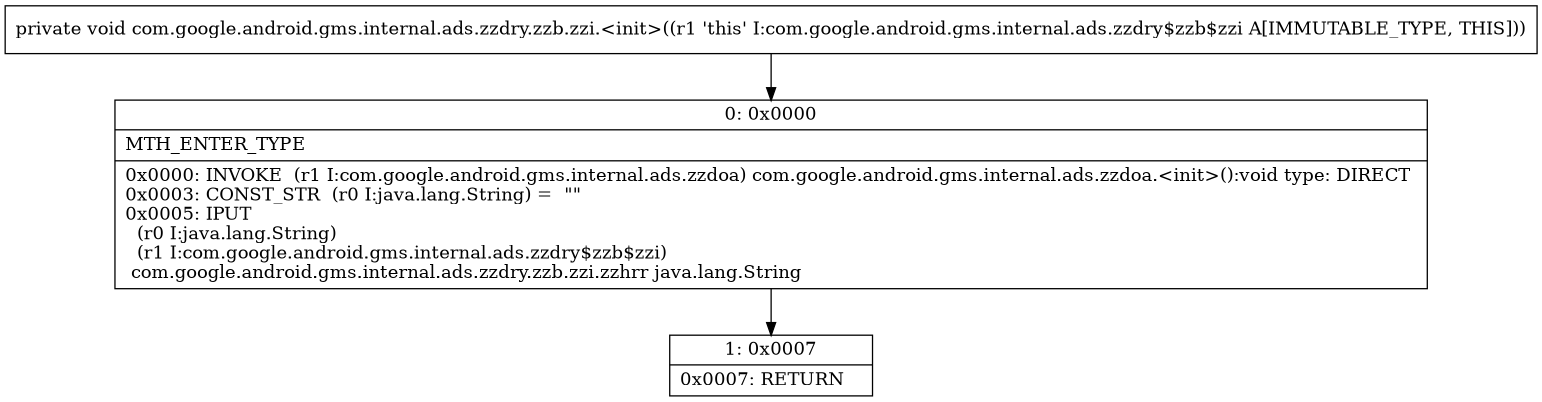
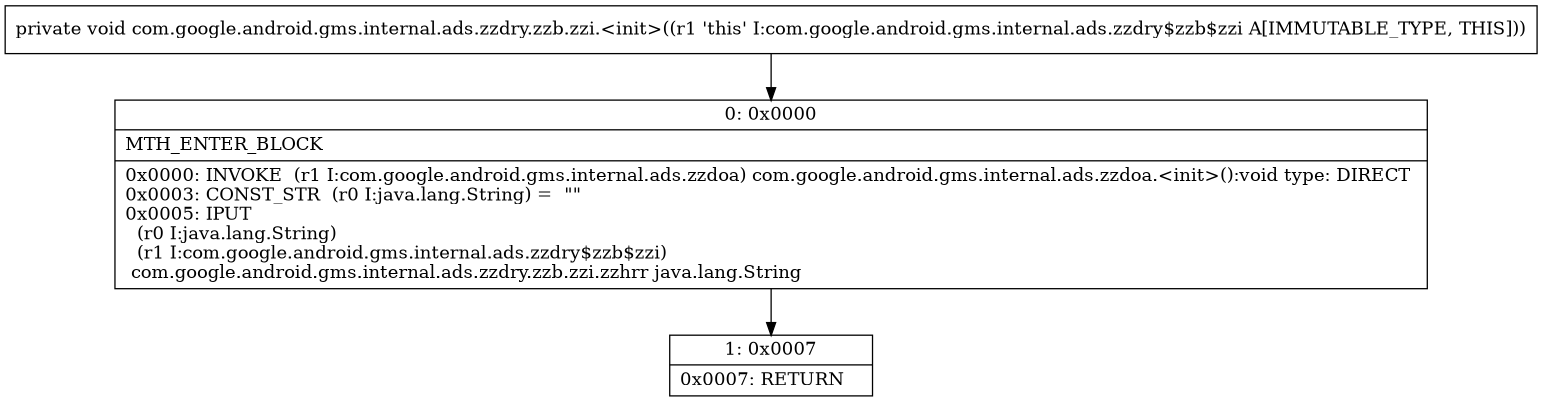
(216, 145) -> (225, 145)
